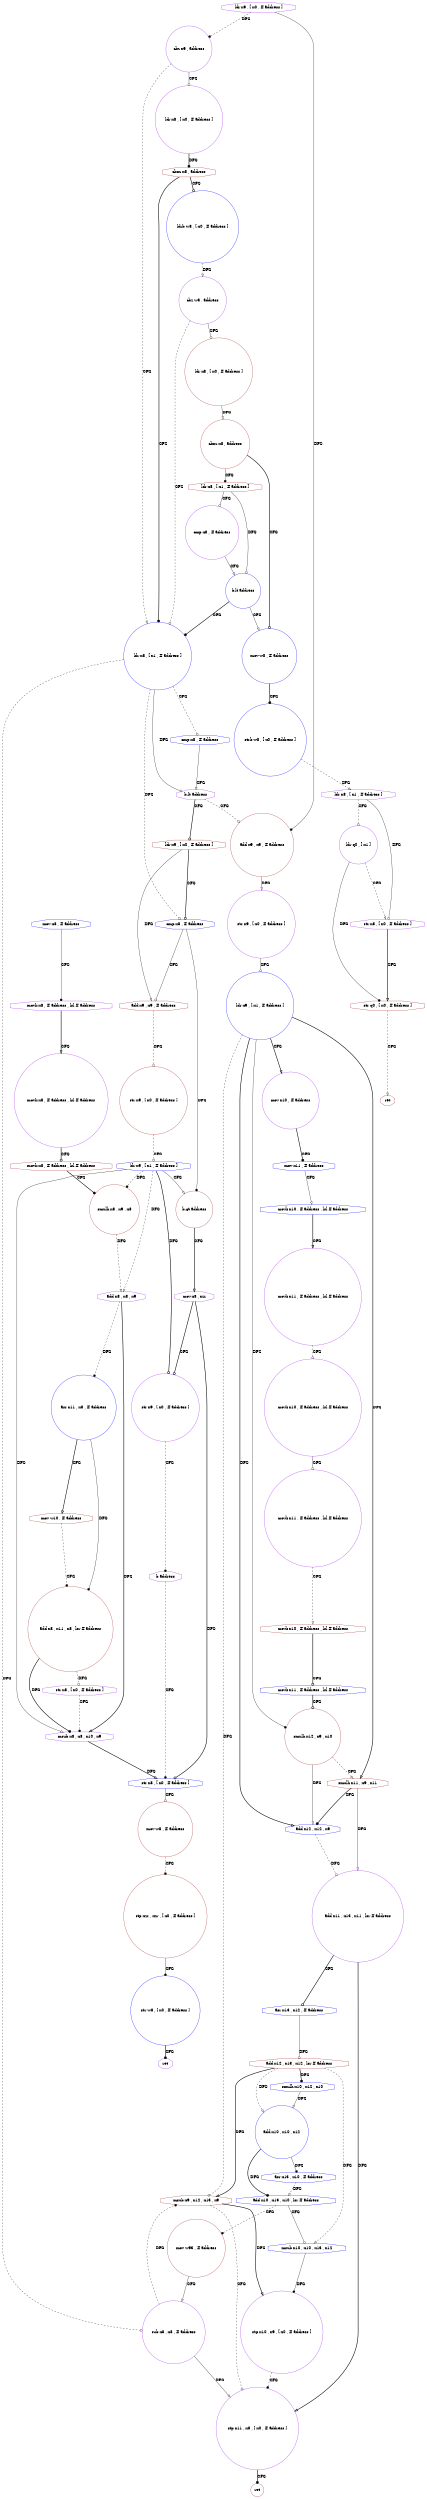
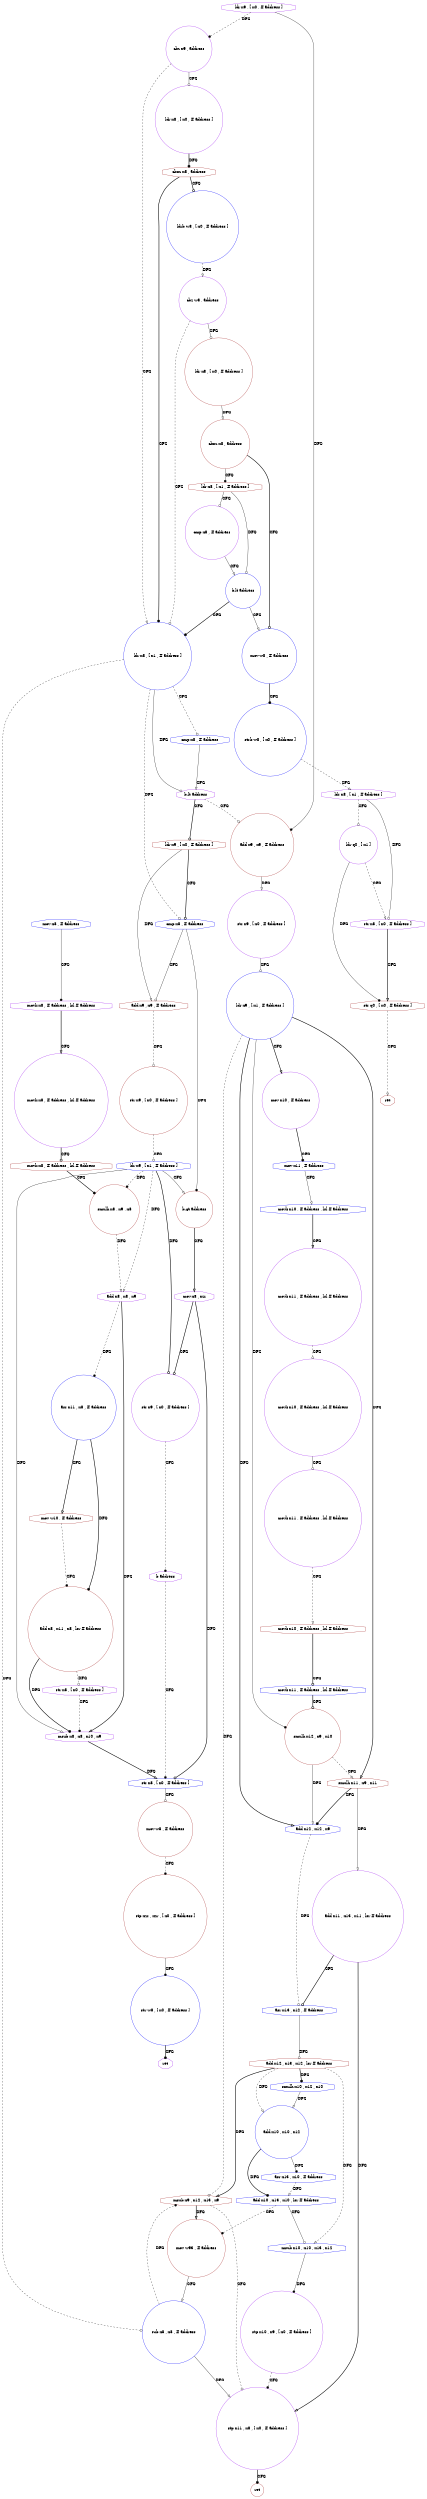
(99, 1514) -> (99, 1514)
(326, 1854) -> (297, 1918)
(256, 2237) -> (196, 2211)
(174, 2332) -> (174, 2332)
